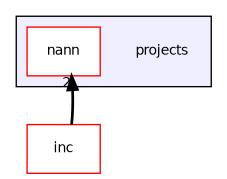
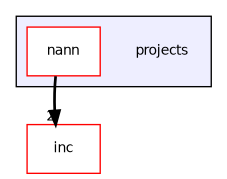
(73, 107) -> (55, 95)
